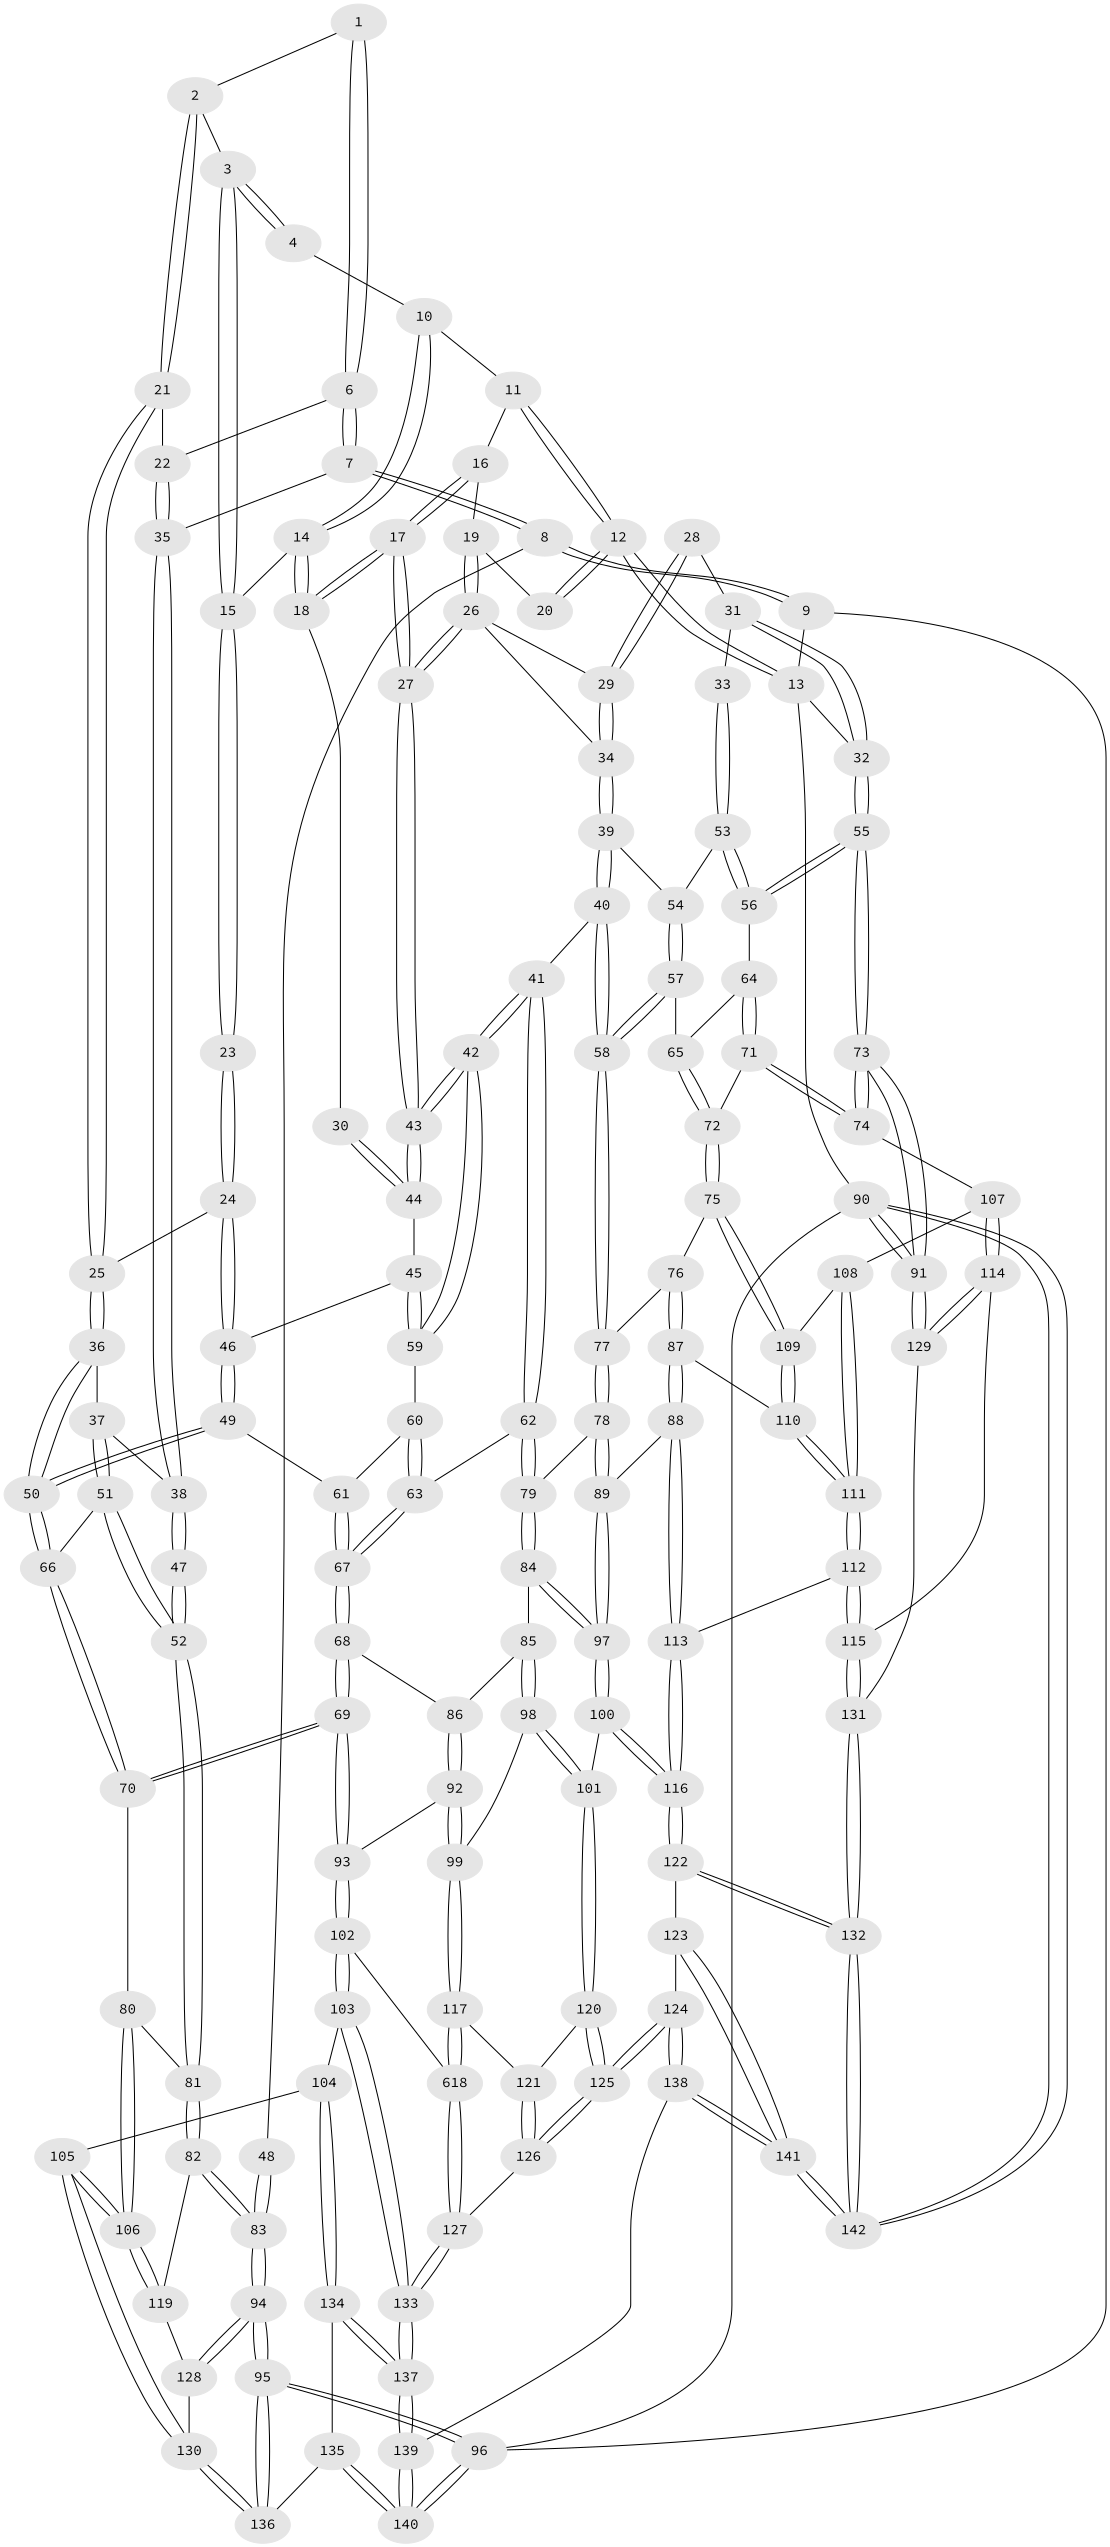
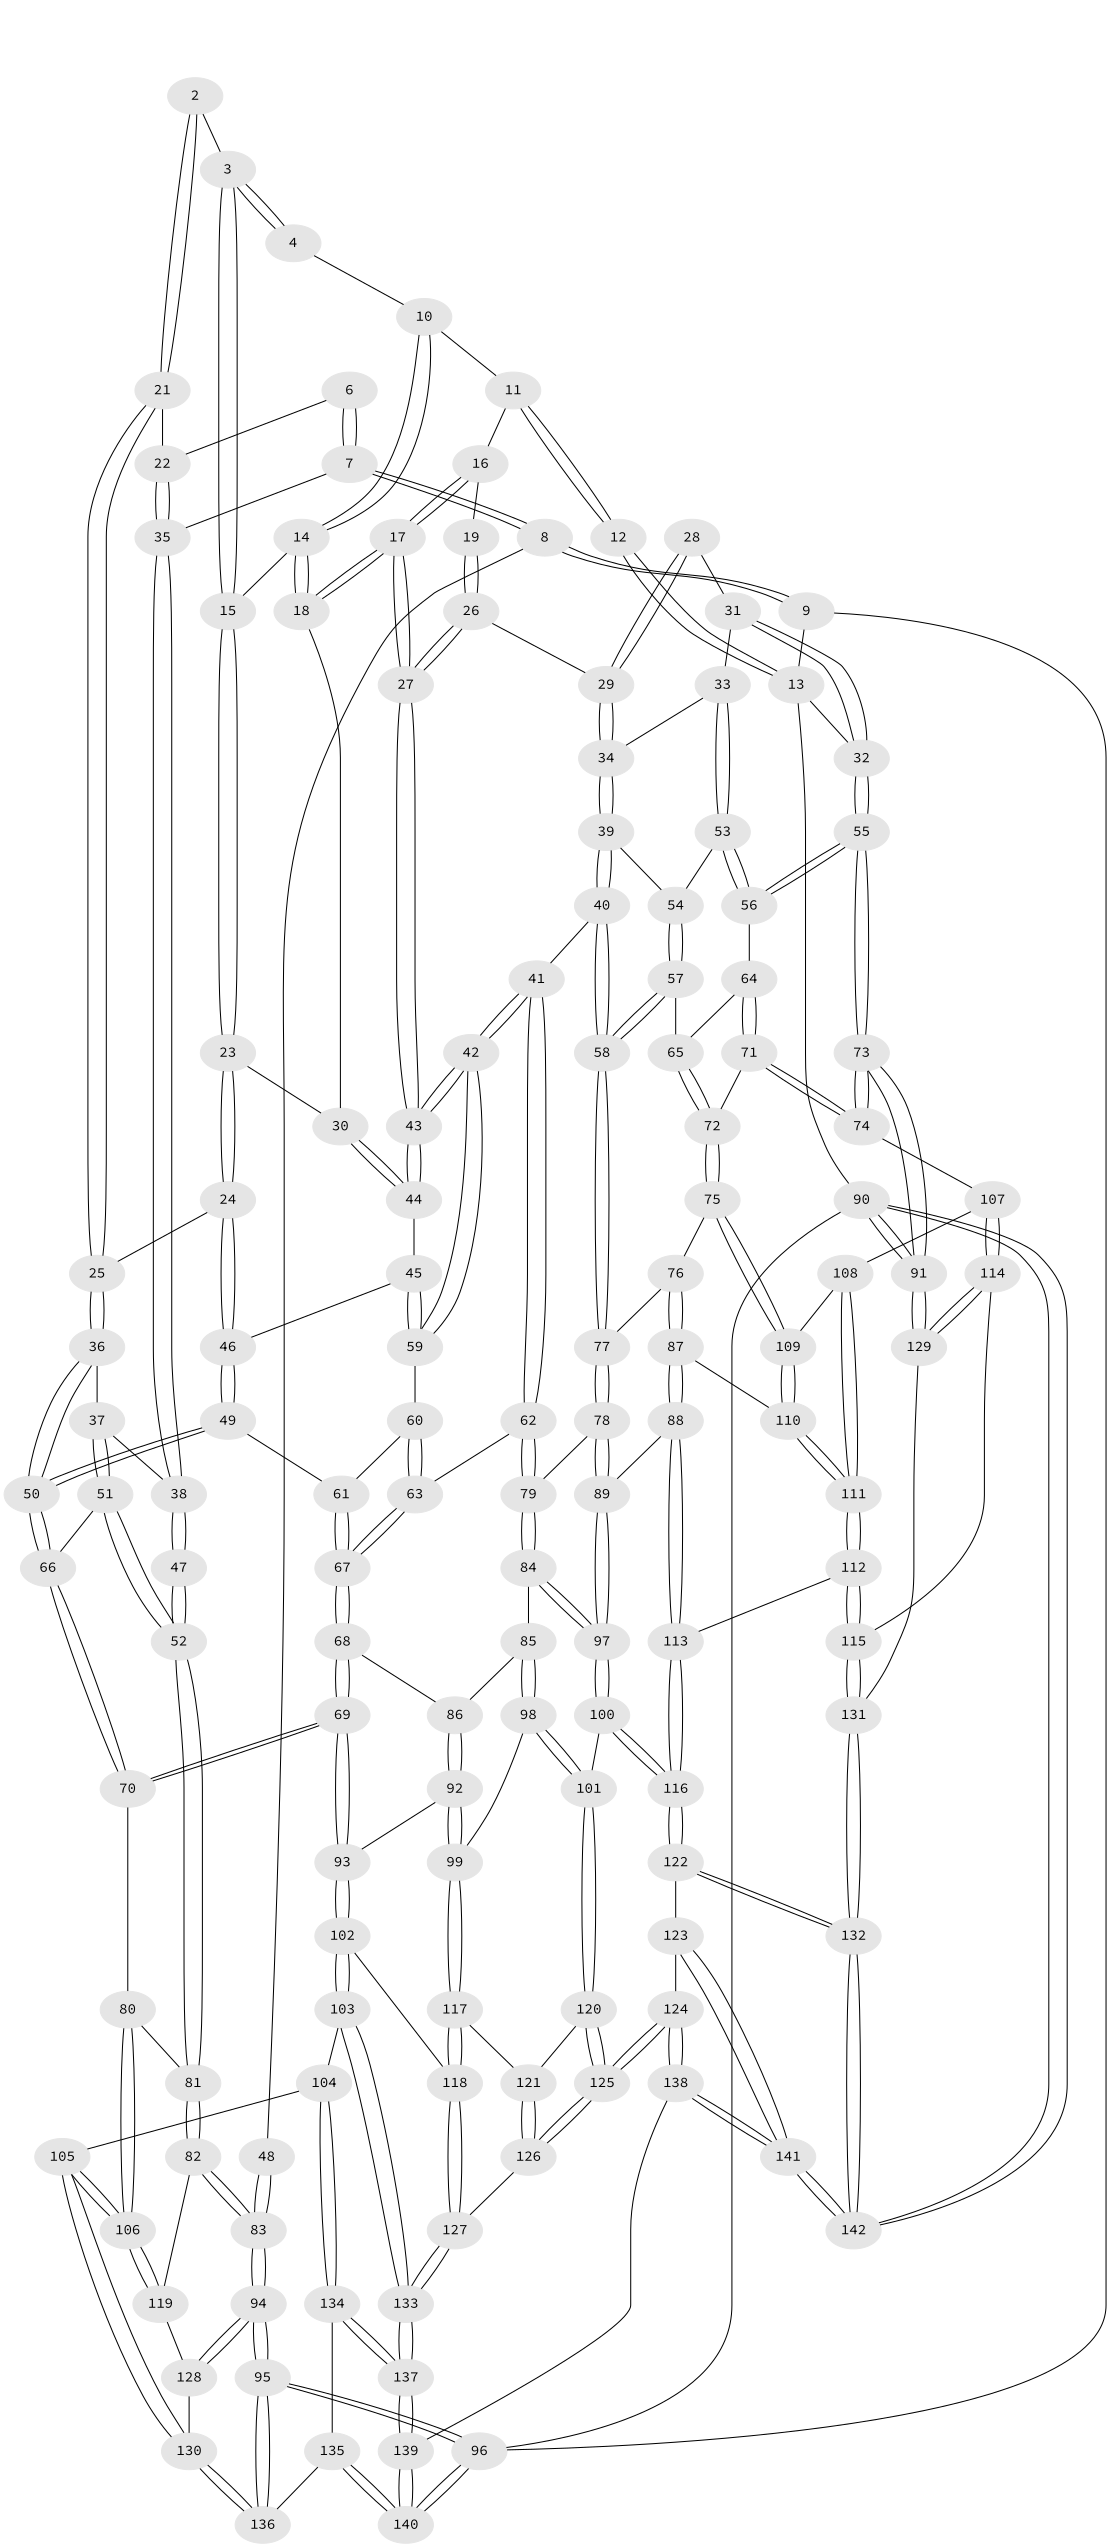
(359, 22) -> none
(545, 611) -> none
(539, 685) -> (664, 722)
none -> (277, 1085)
(455, 2083) -> (455, 2083)
